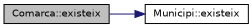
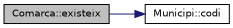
(197, 14) -> (187, 14)
